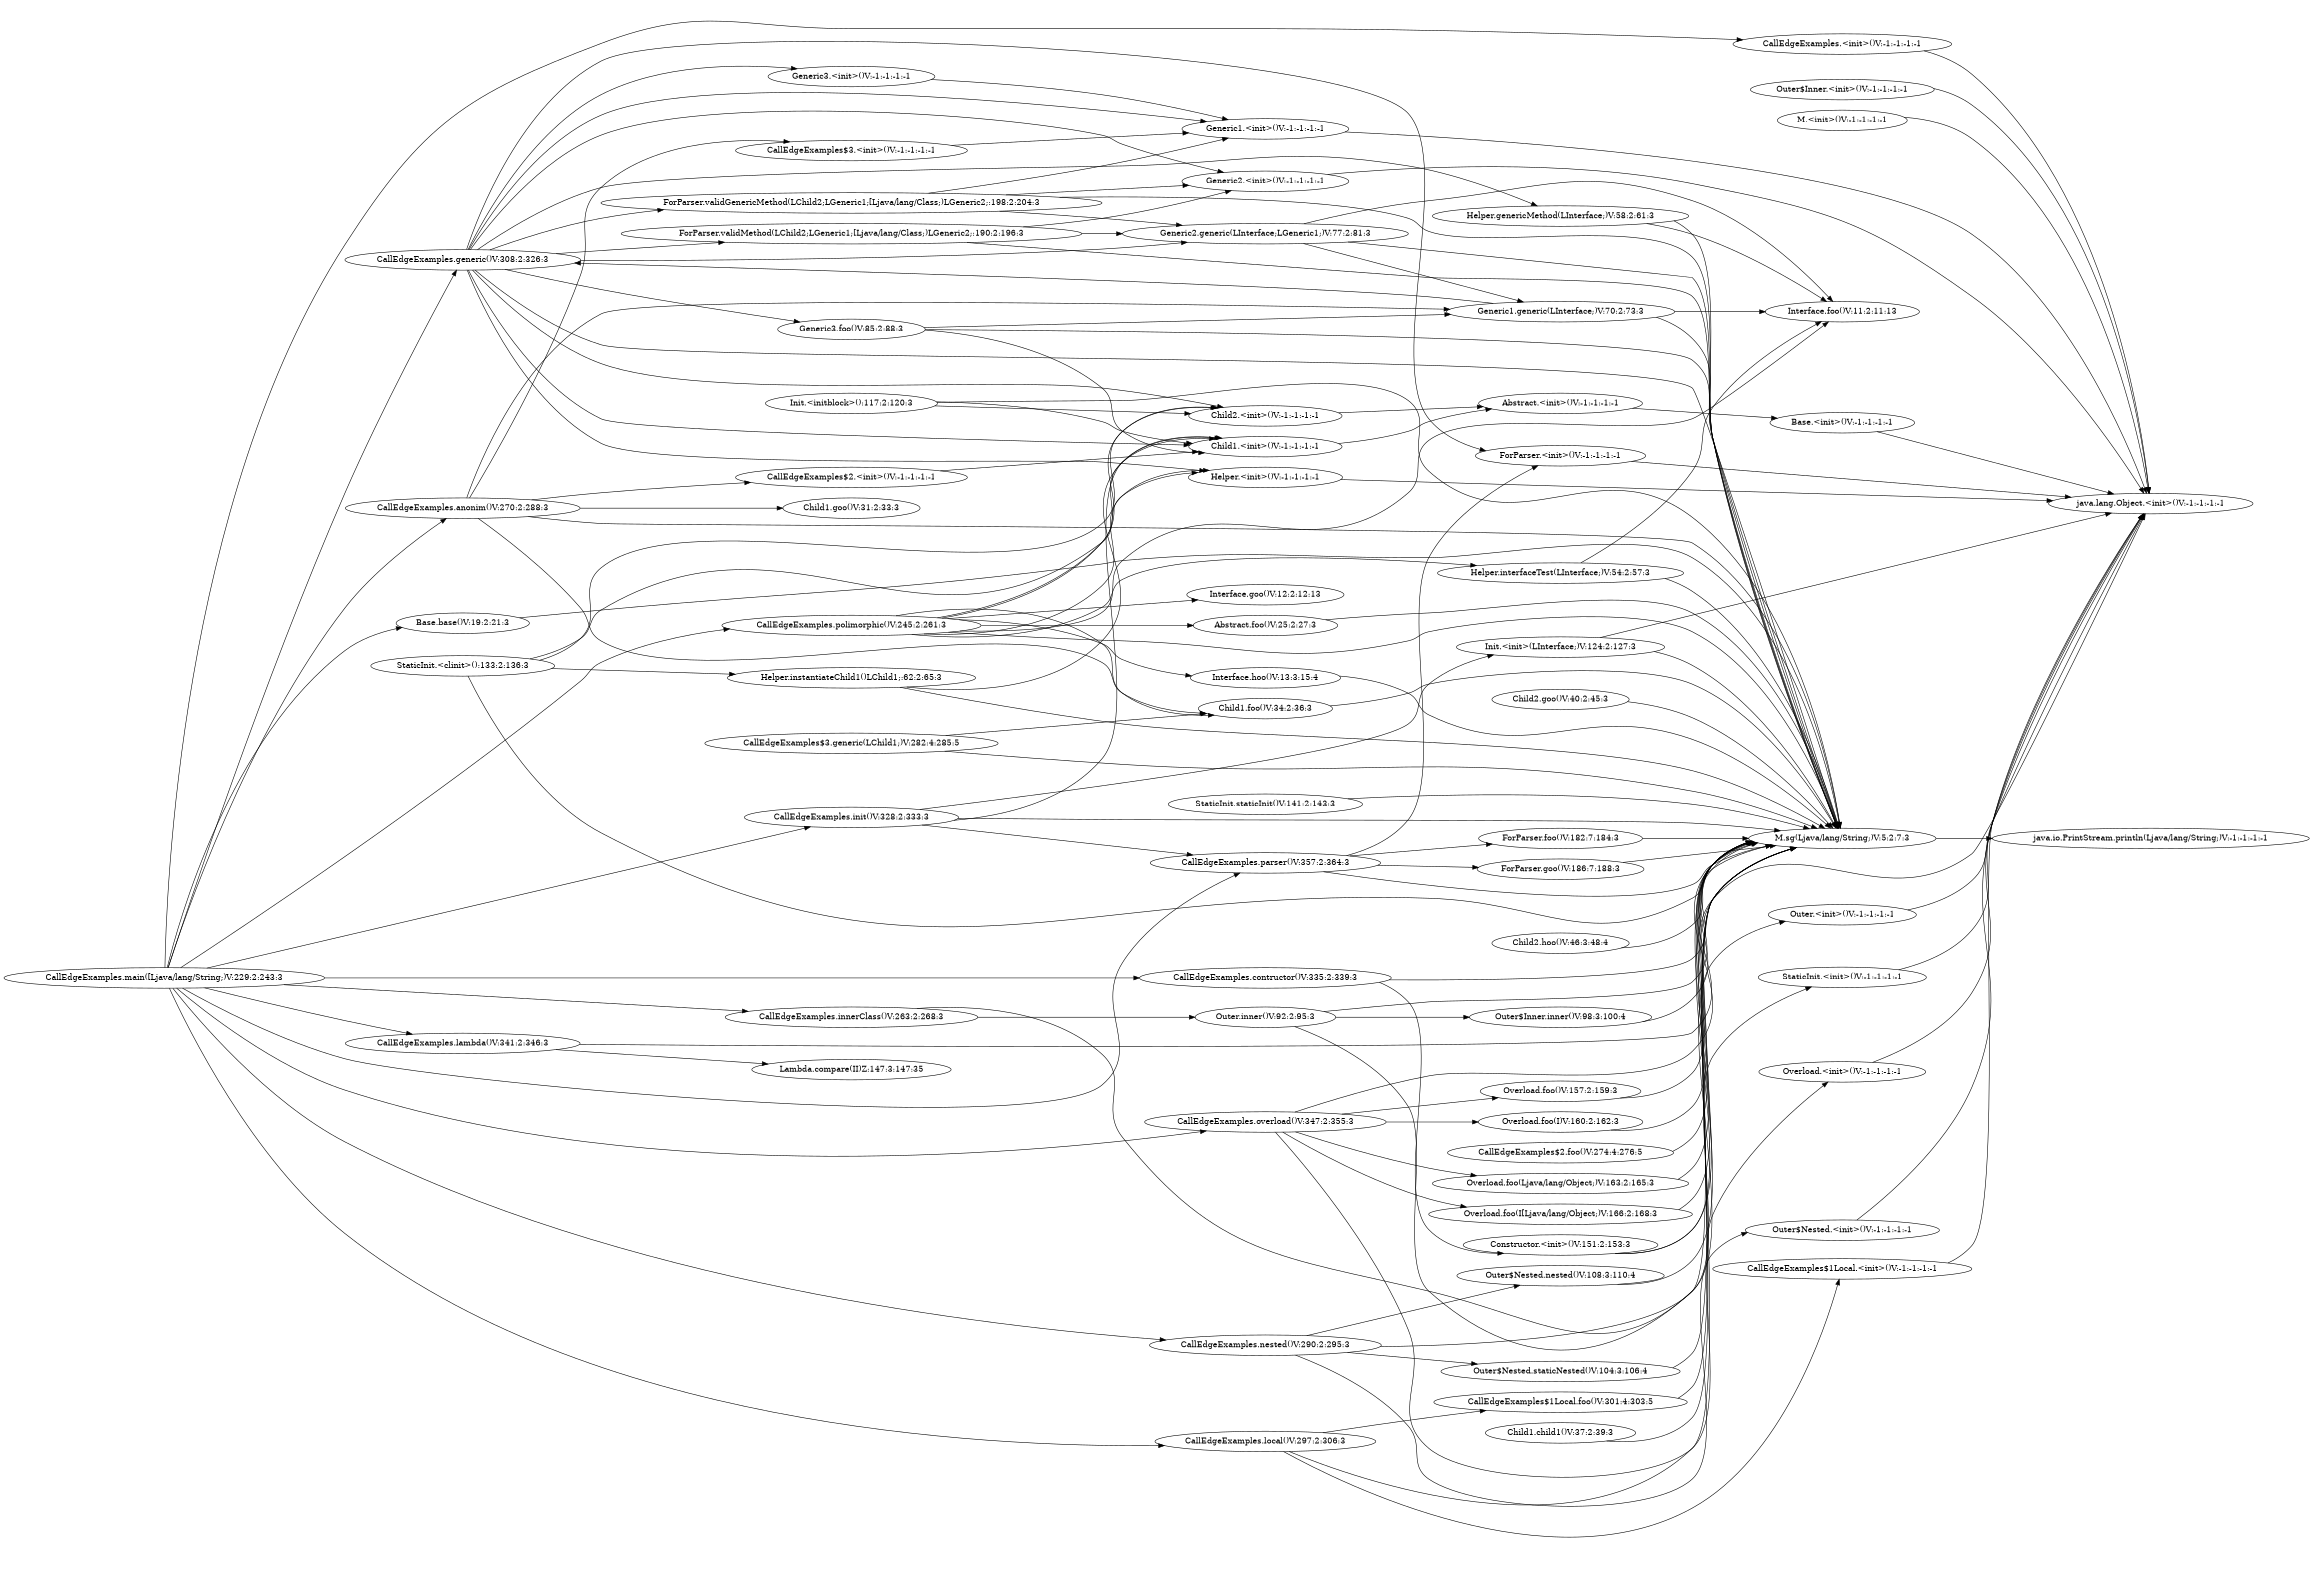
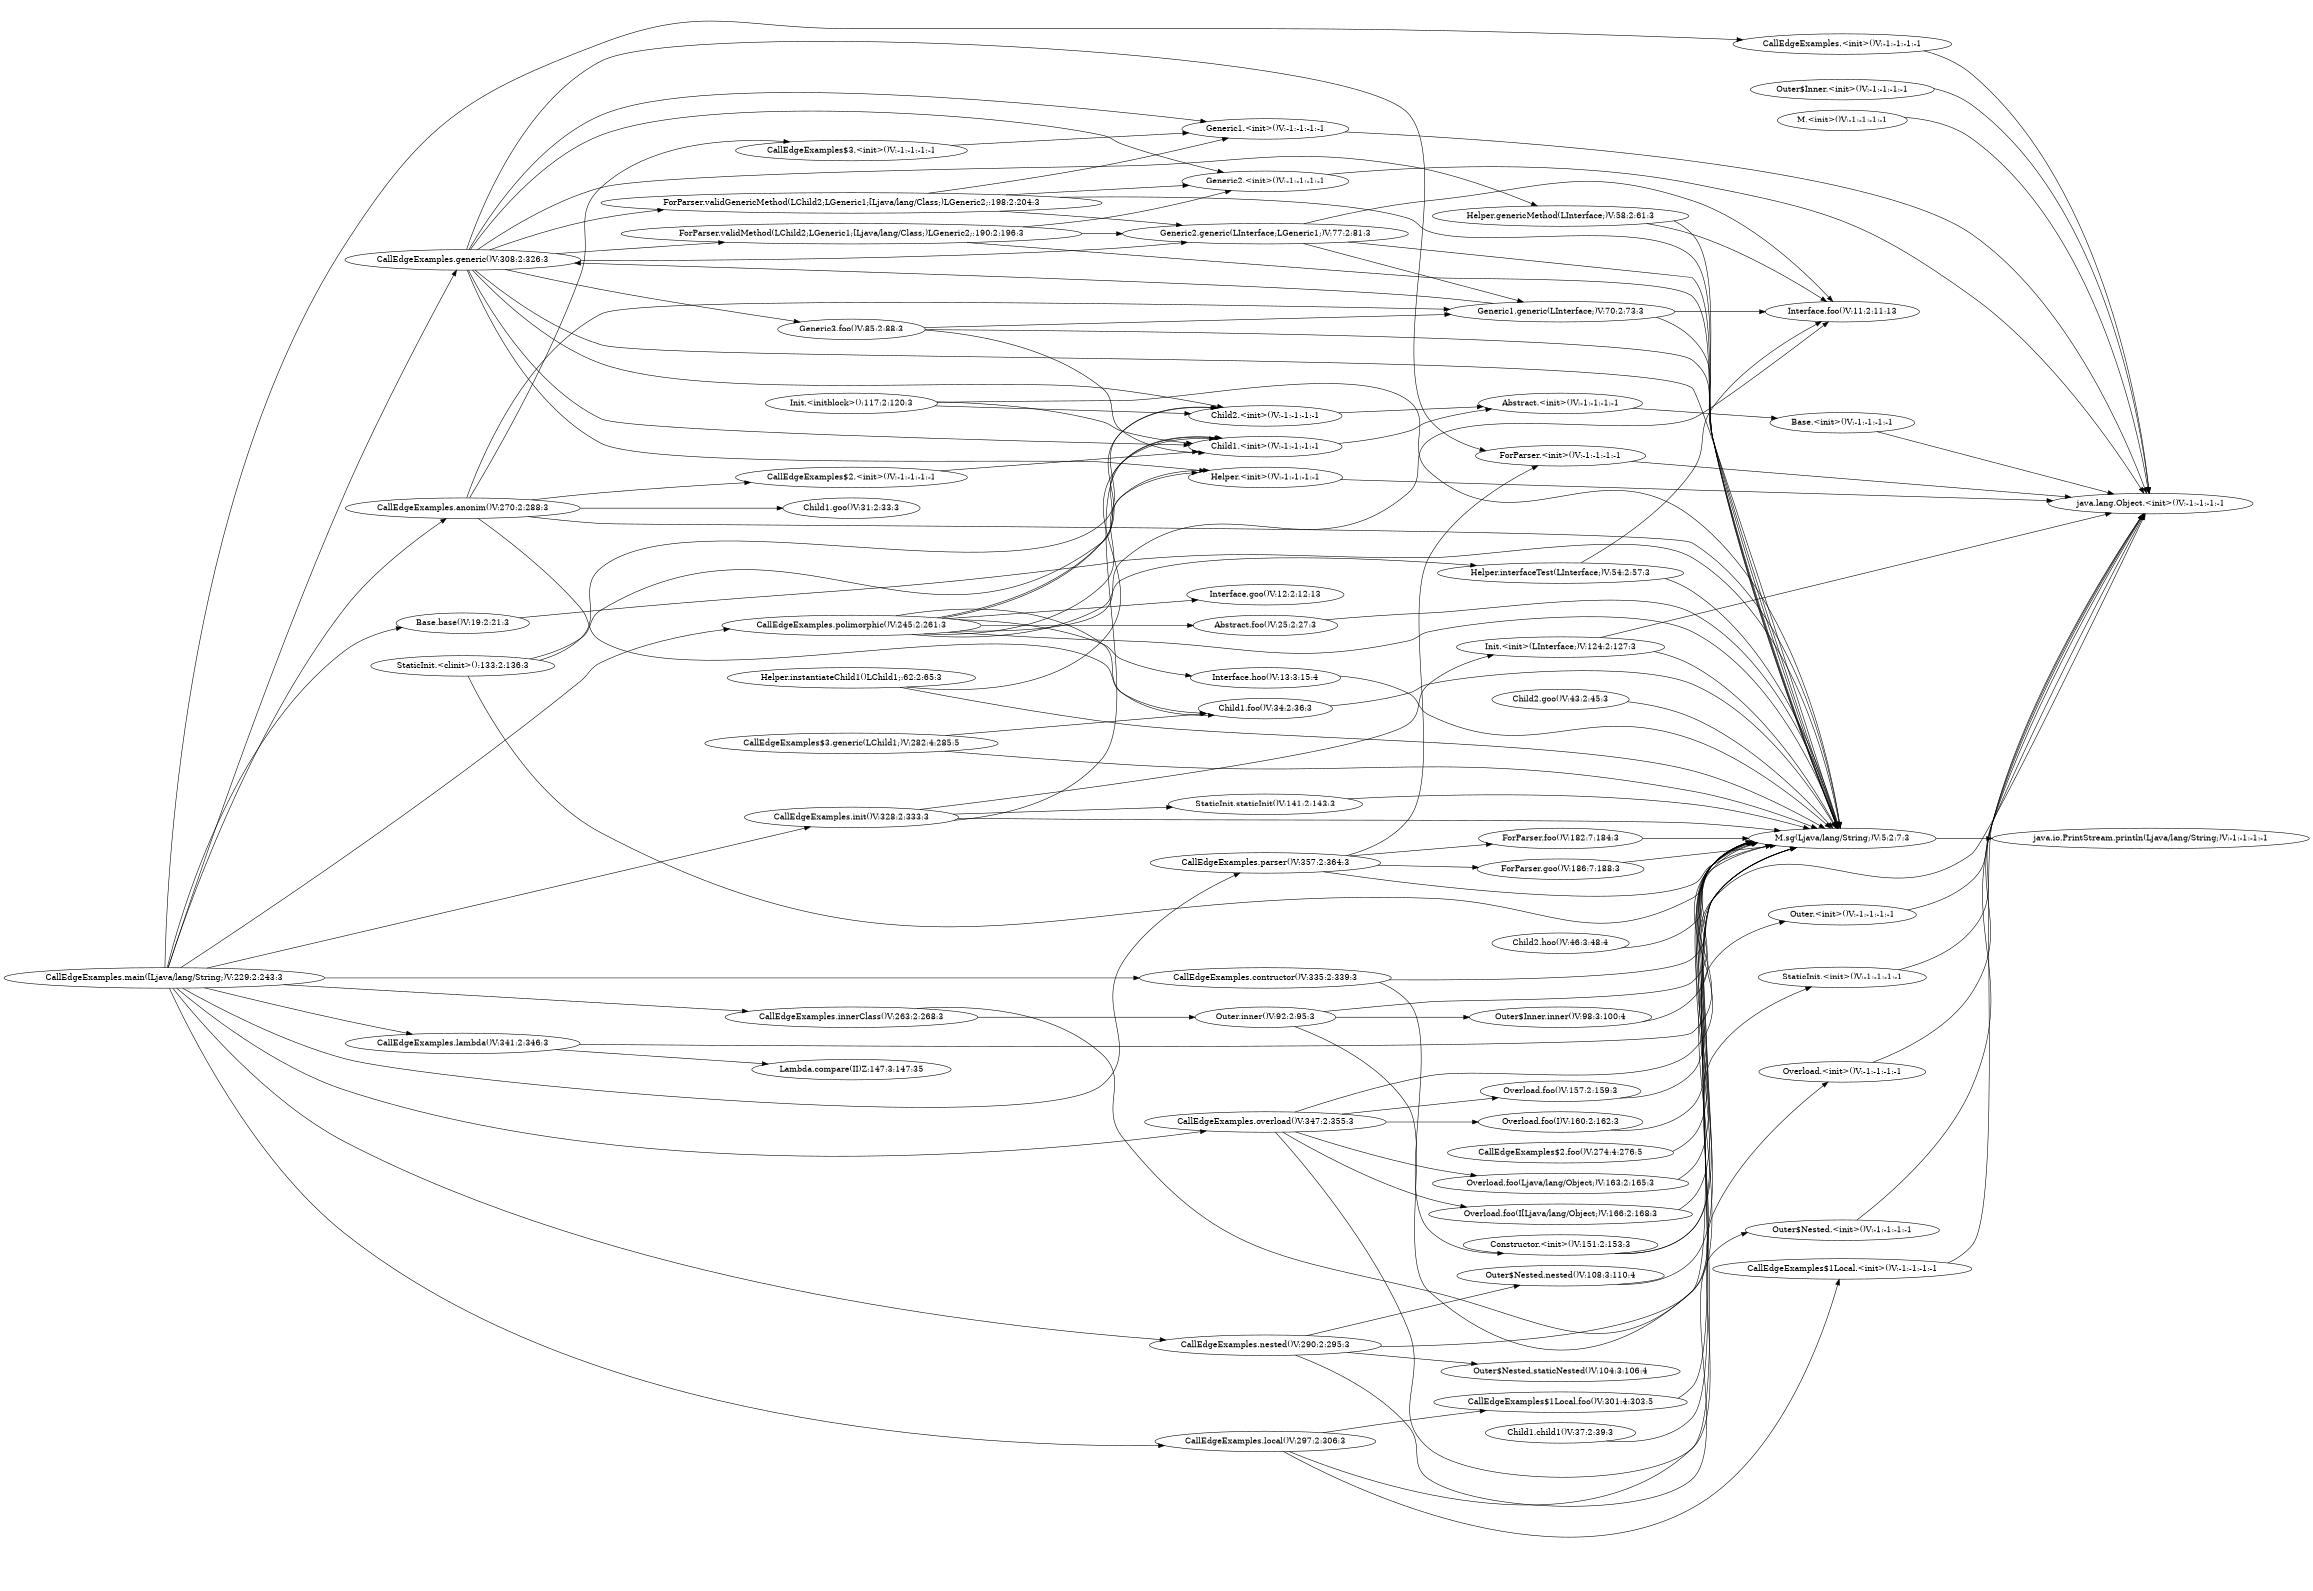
(851, 77) -> none
(640, 671) -> none
(1561, 700) -> (1561, 700)
(1054, 840) -> (1060, 811)
(1704, 1092) -> none
